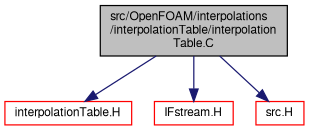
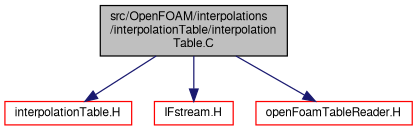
(280, 113) -> (334, 113)
